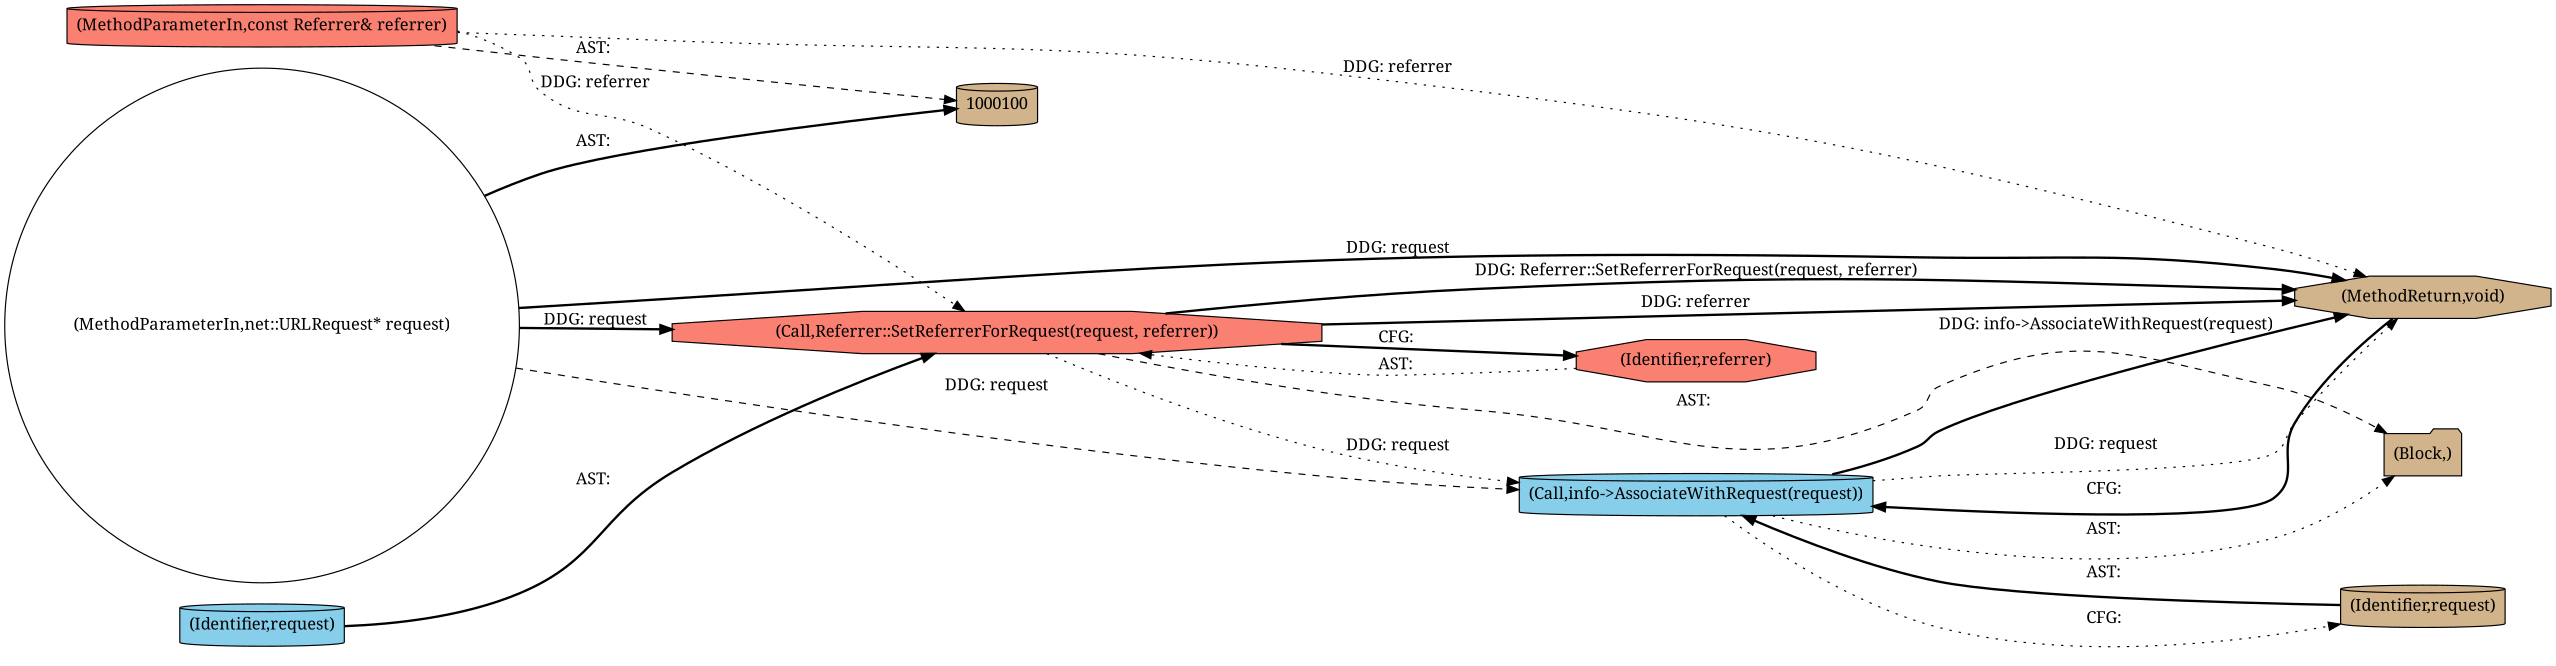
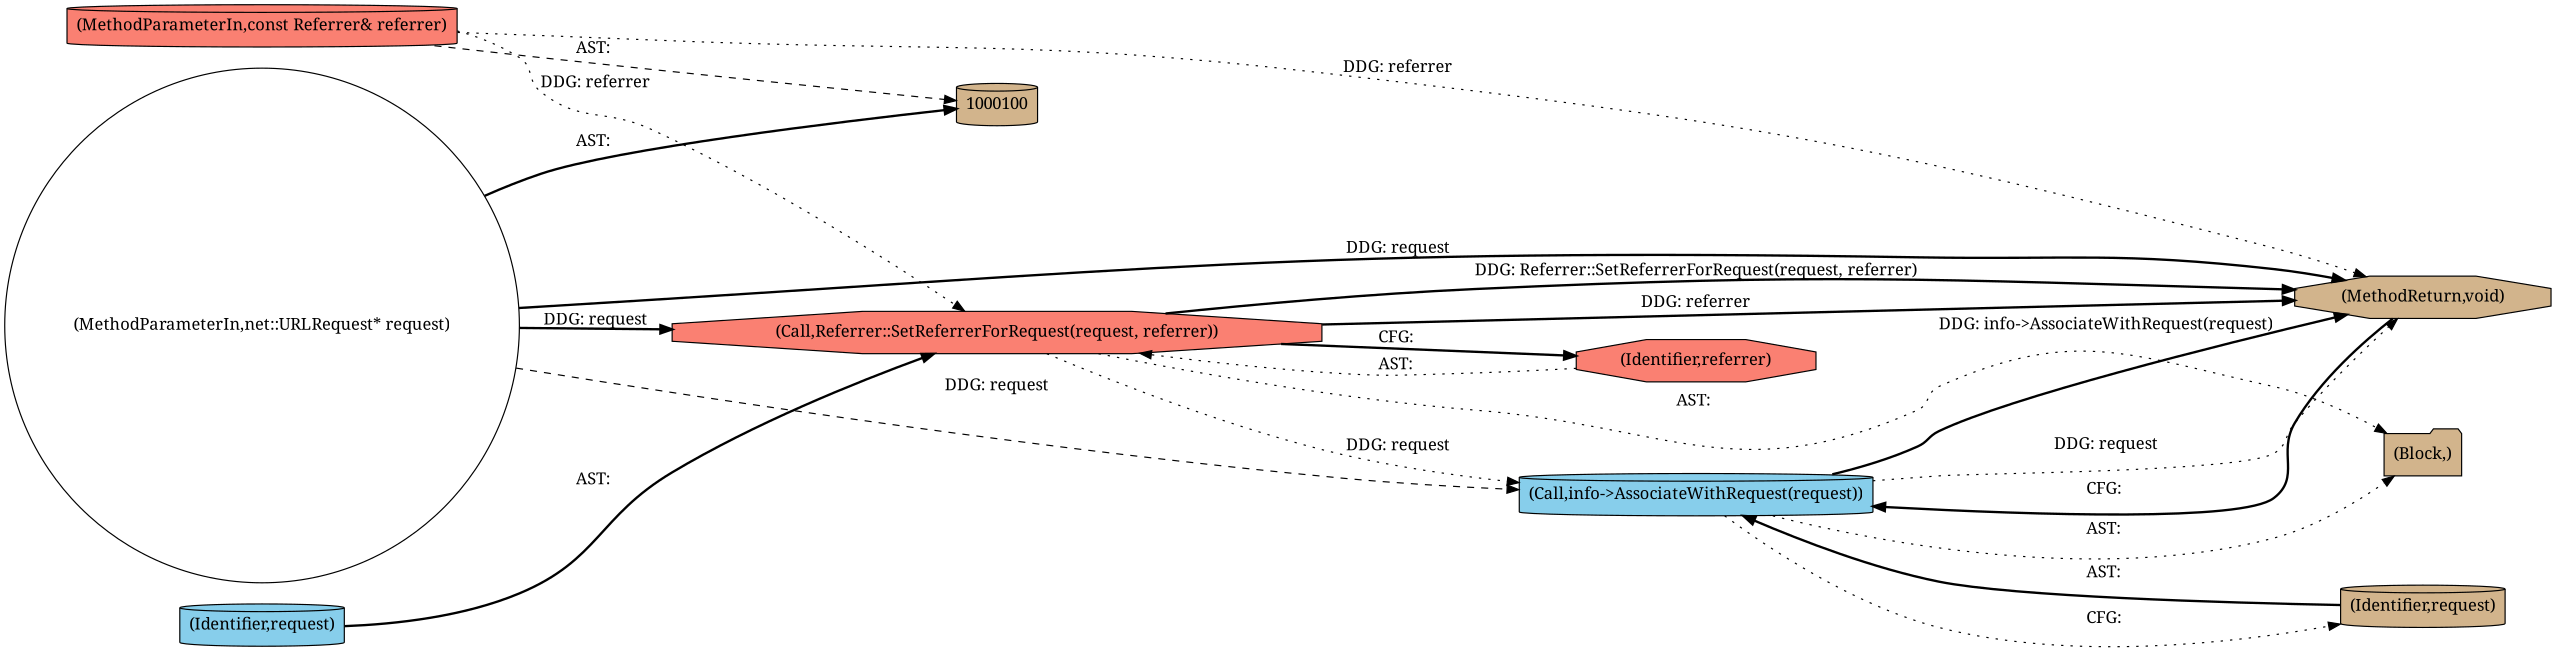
(1751, 449) -> (1751, 449)
